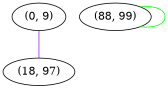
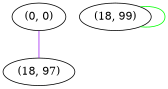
(39, 17) -> (39, 17)
(115, 17) -> (115, 17)
